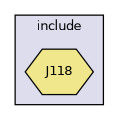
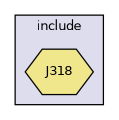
(59, 72) -> (59, 72)
